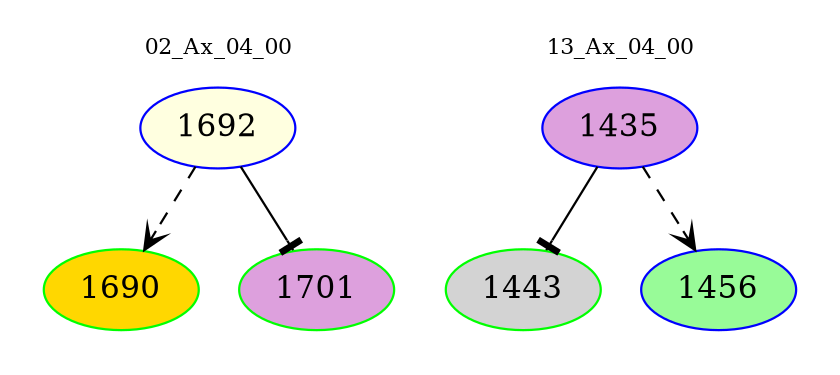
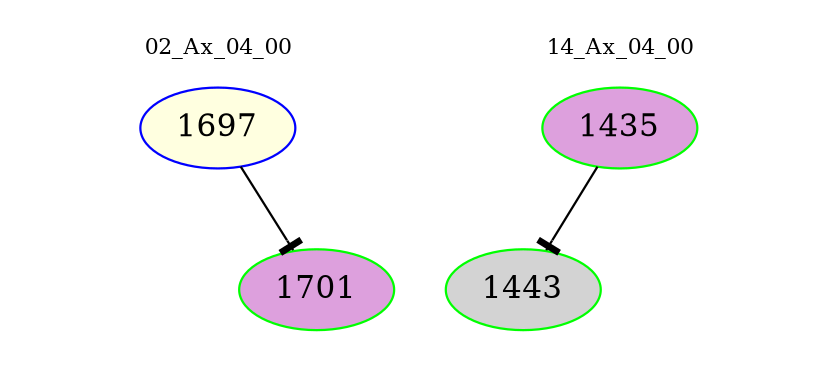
(621, 48) -> (621, 48)
(218, 128) -> (218, 128)
(620, 128) -> (620, 128)
(121, 290) -> none
(719, 290) -> none
